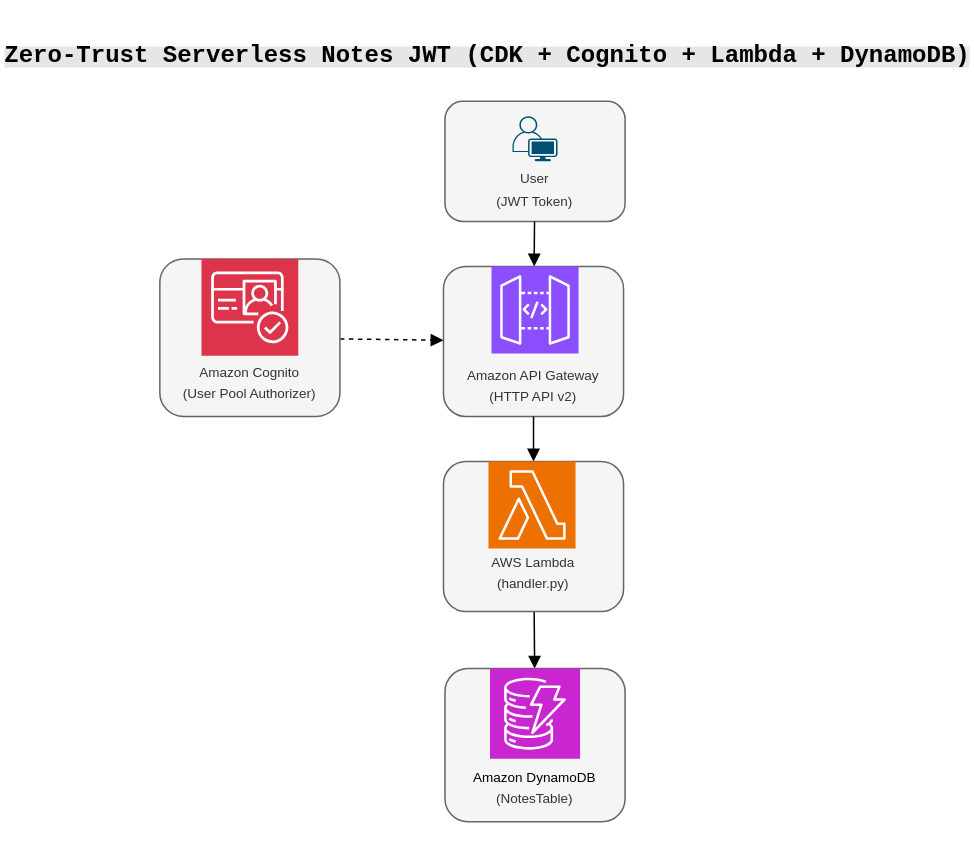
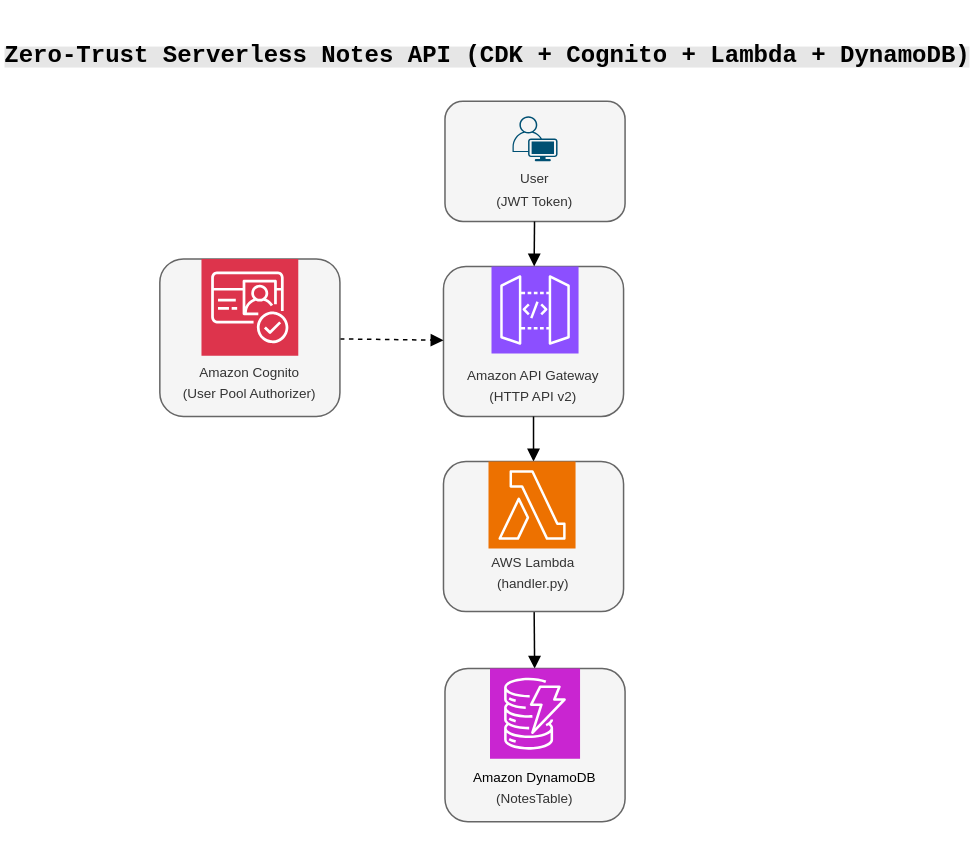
(488, 56) -> (488, 56)
